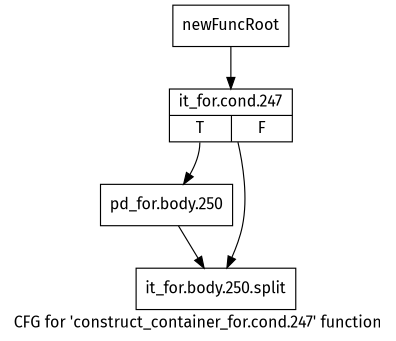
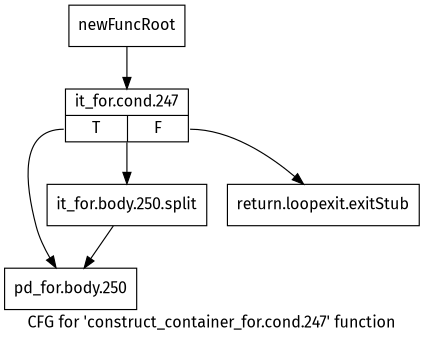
none -> (323, 205)
(188, 242) -> (102, 242)
